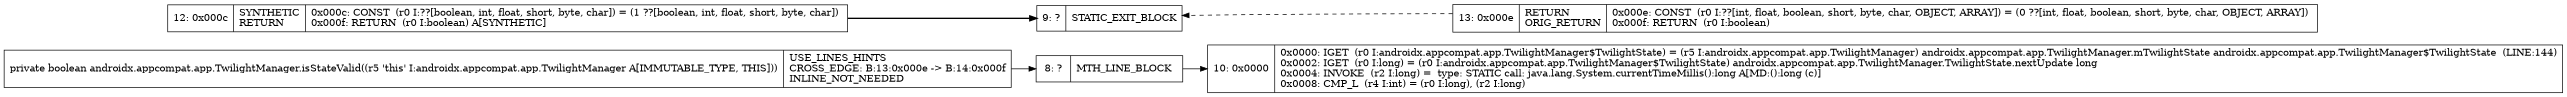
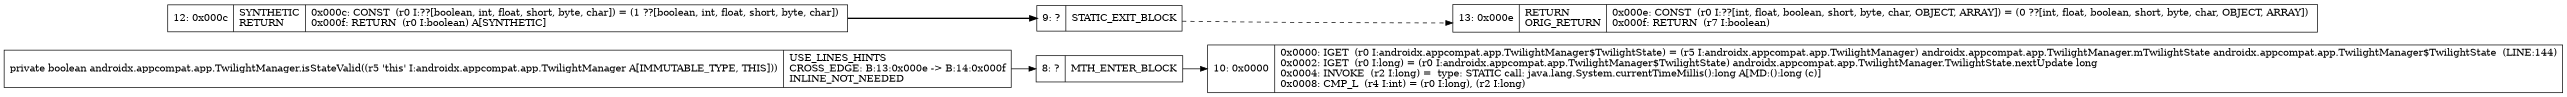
(1321, 14) -> (1314, 22)
(1693, 23) -> (1693, 23)
(1124, 68) -> (1124, 68)
